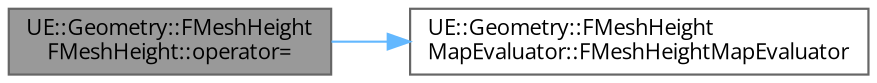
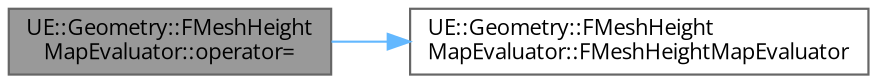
(170, 42) -> (170, 42)
